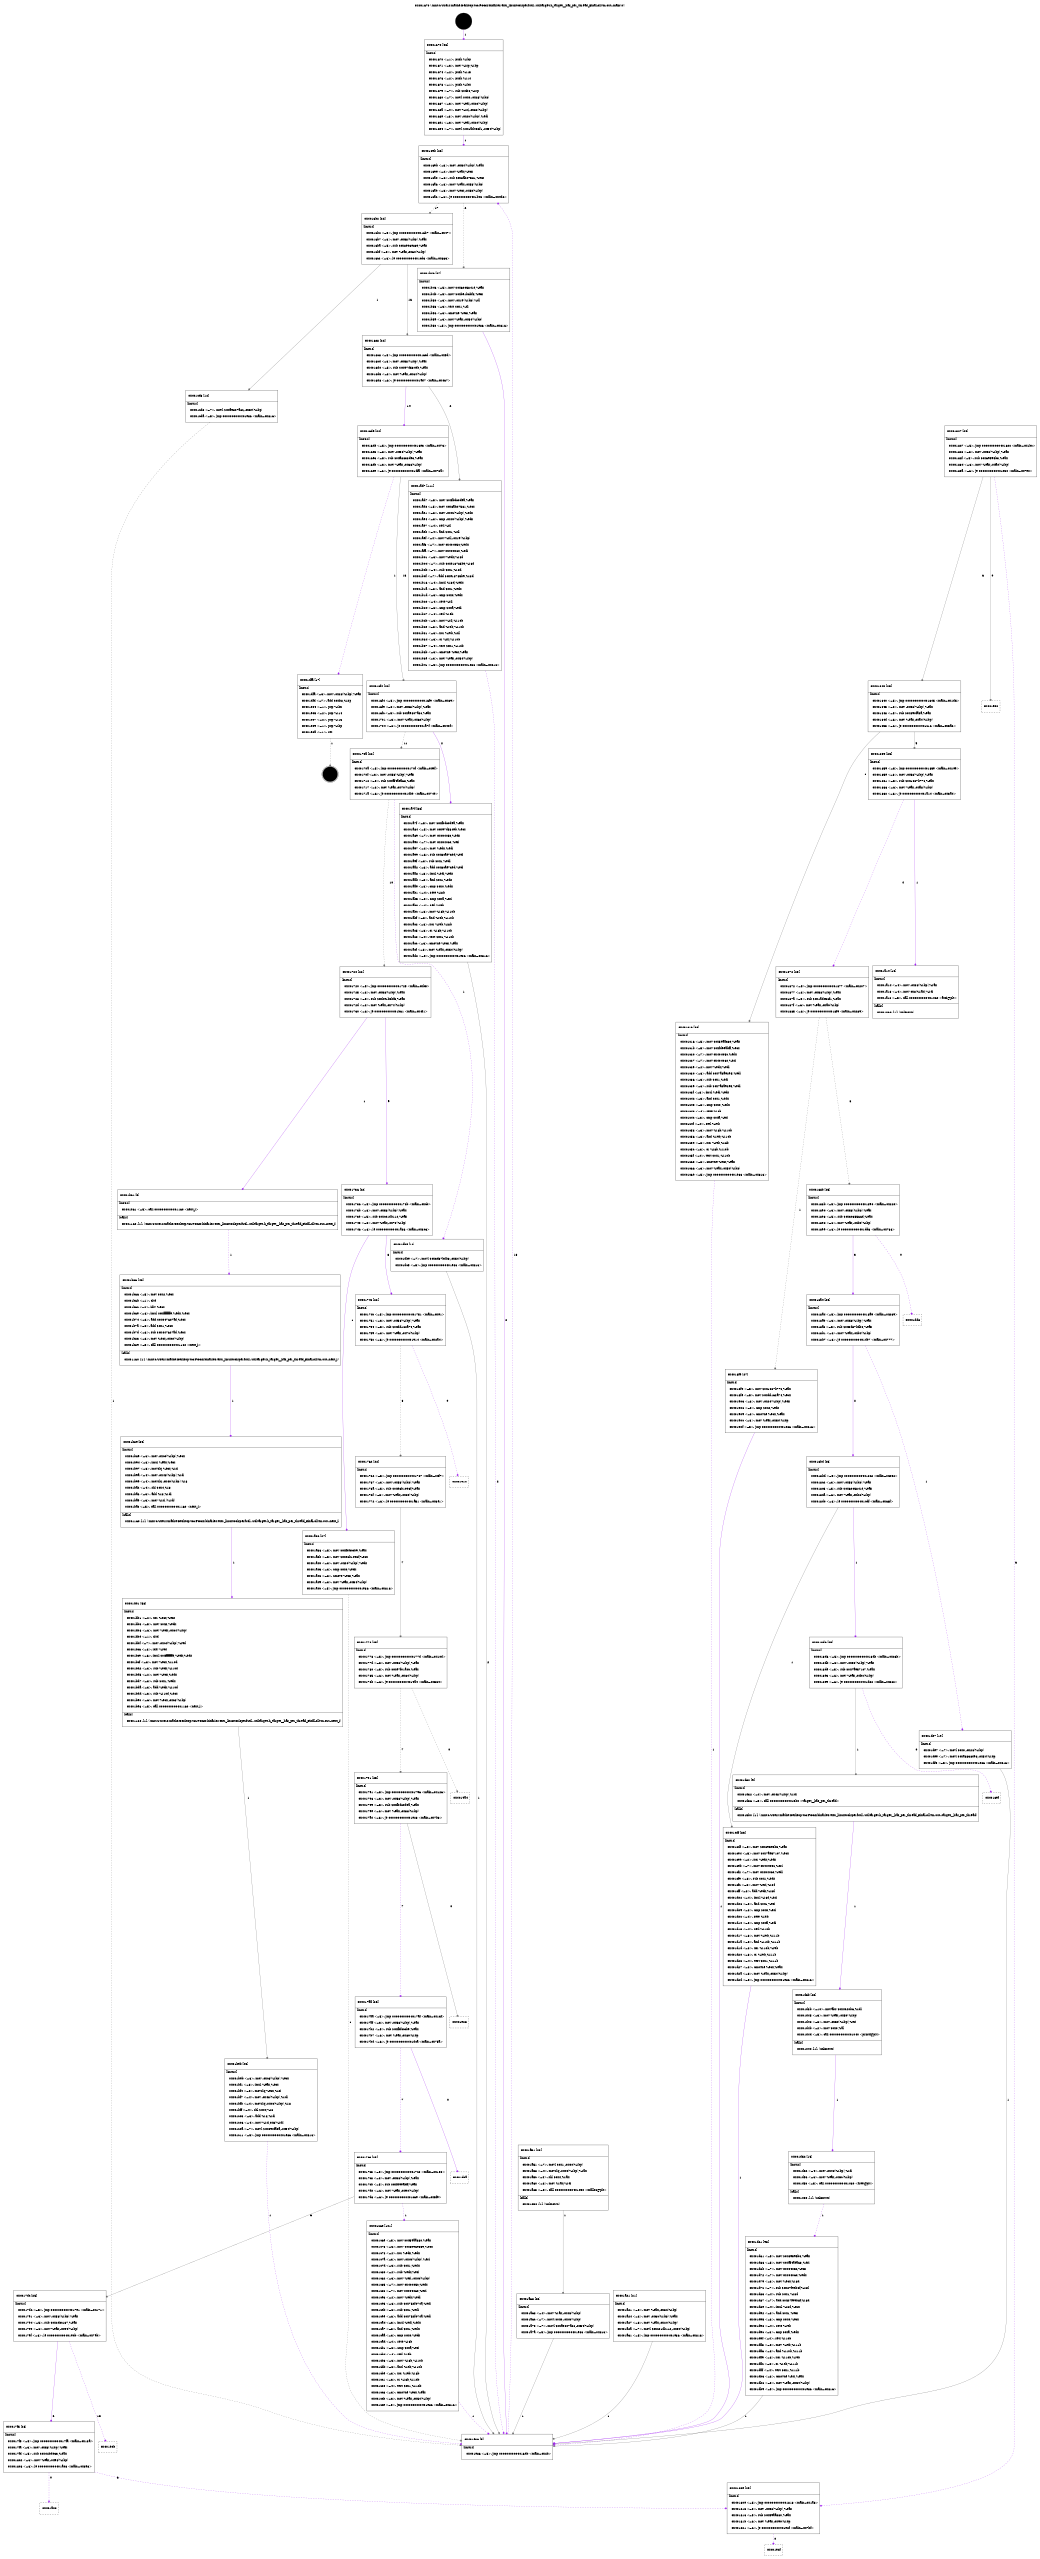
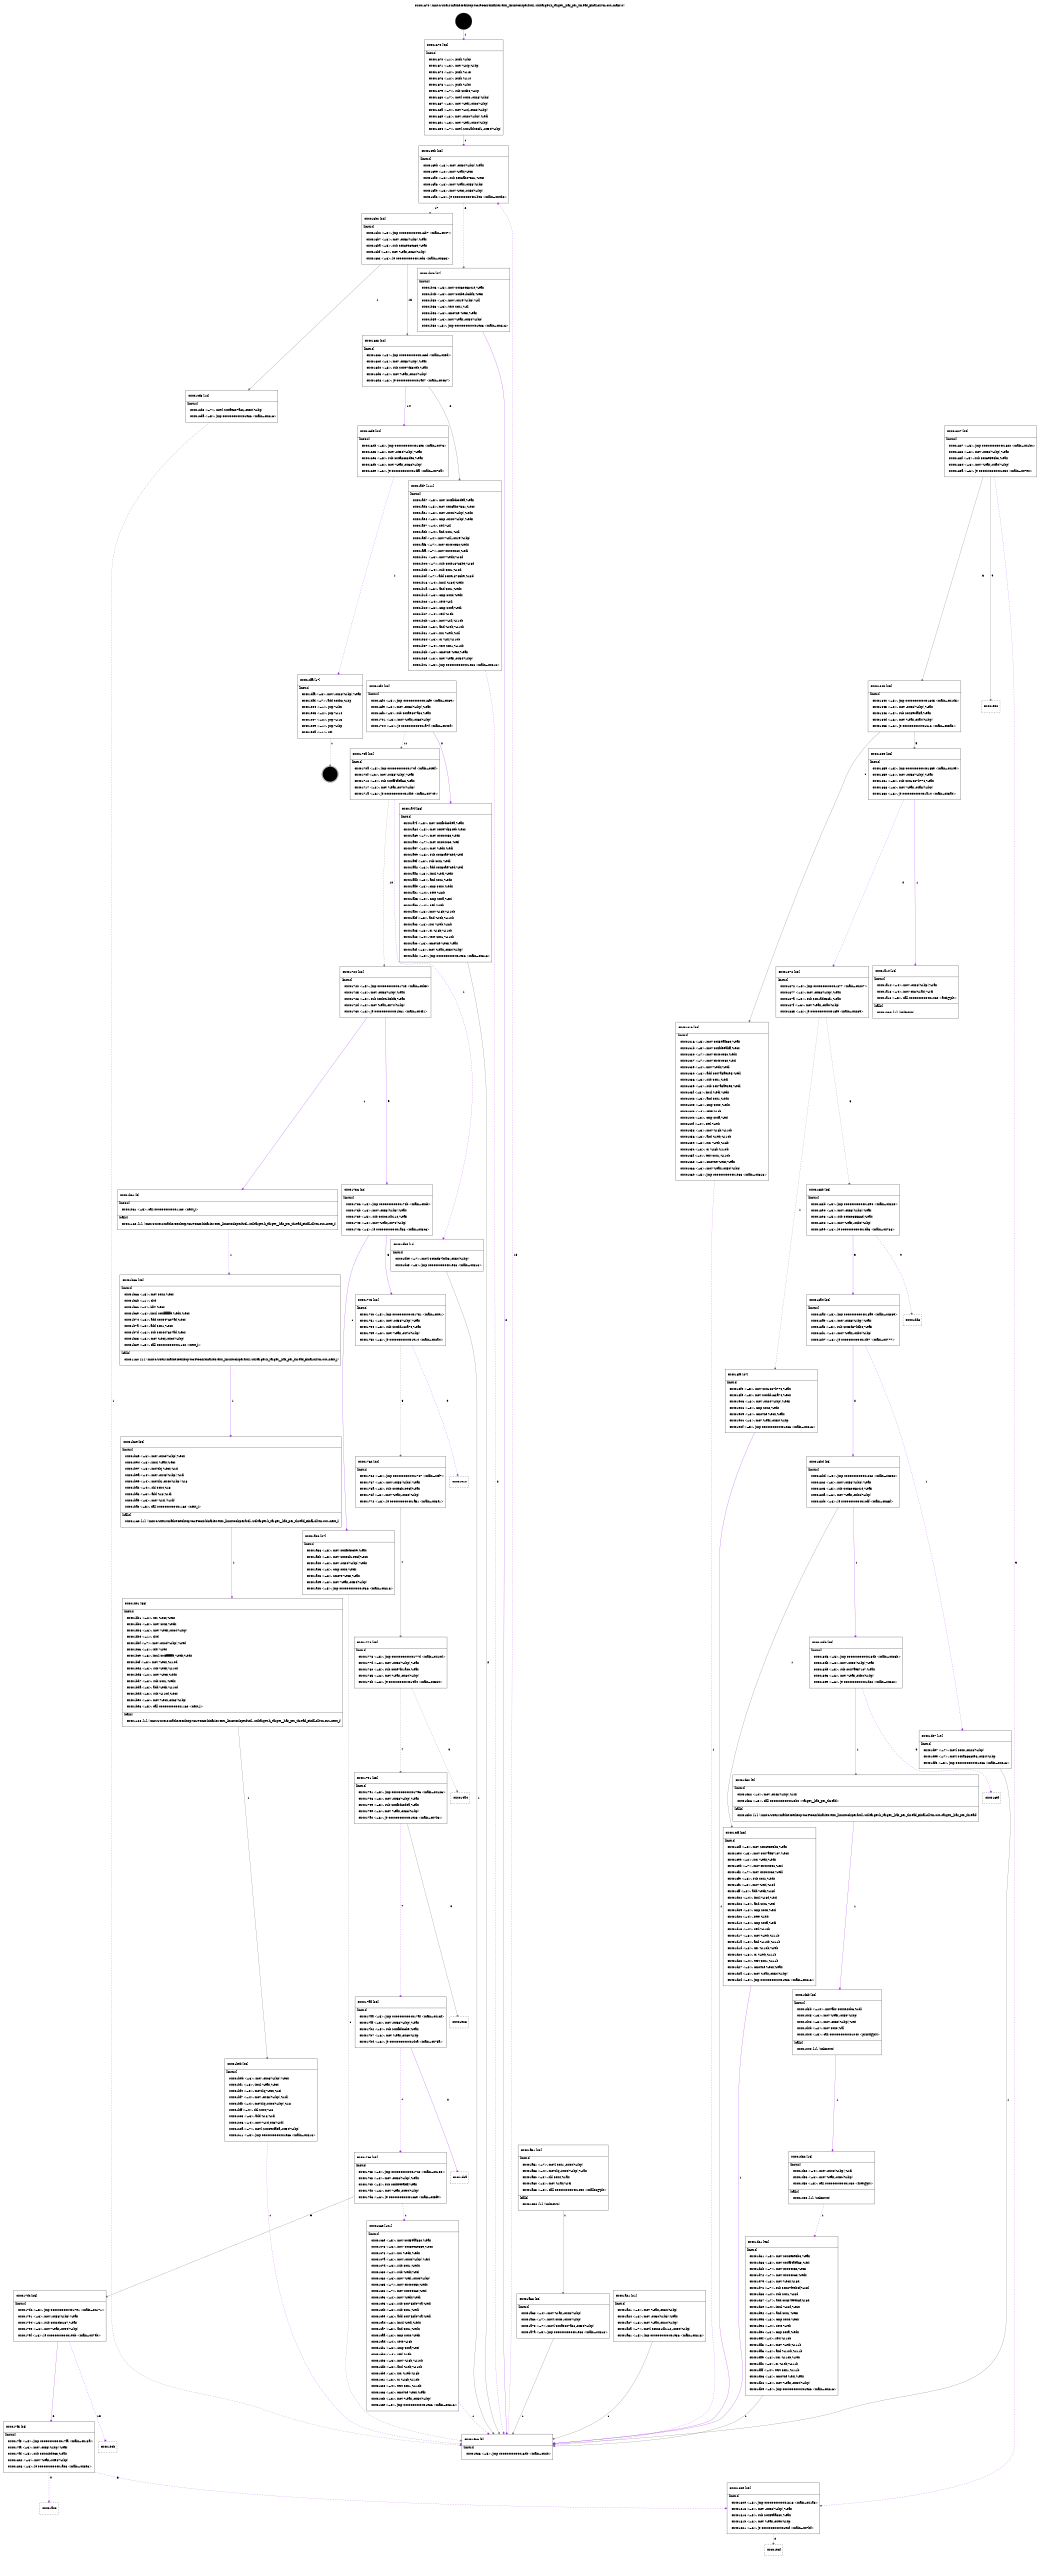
(396, 578) -> none
